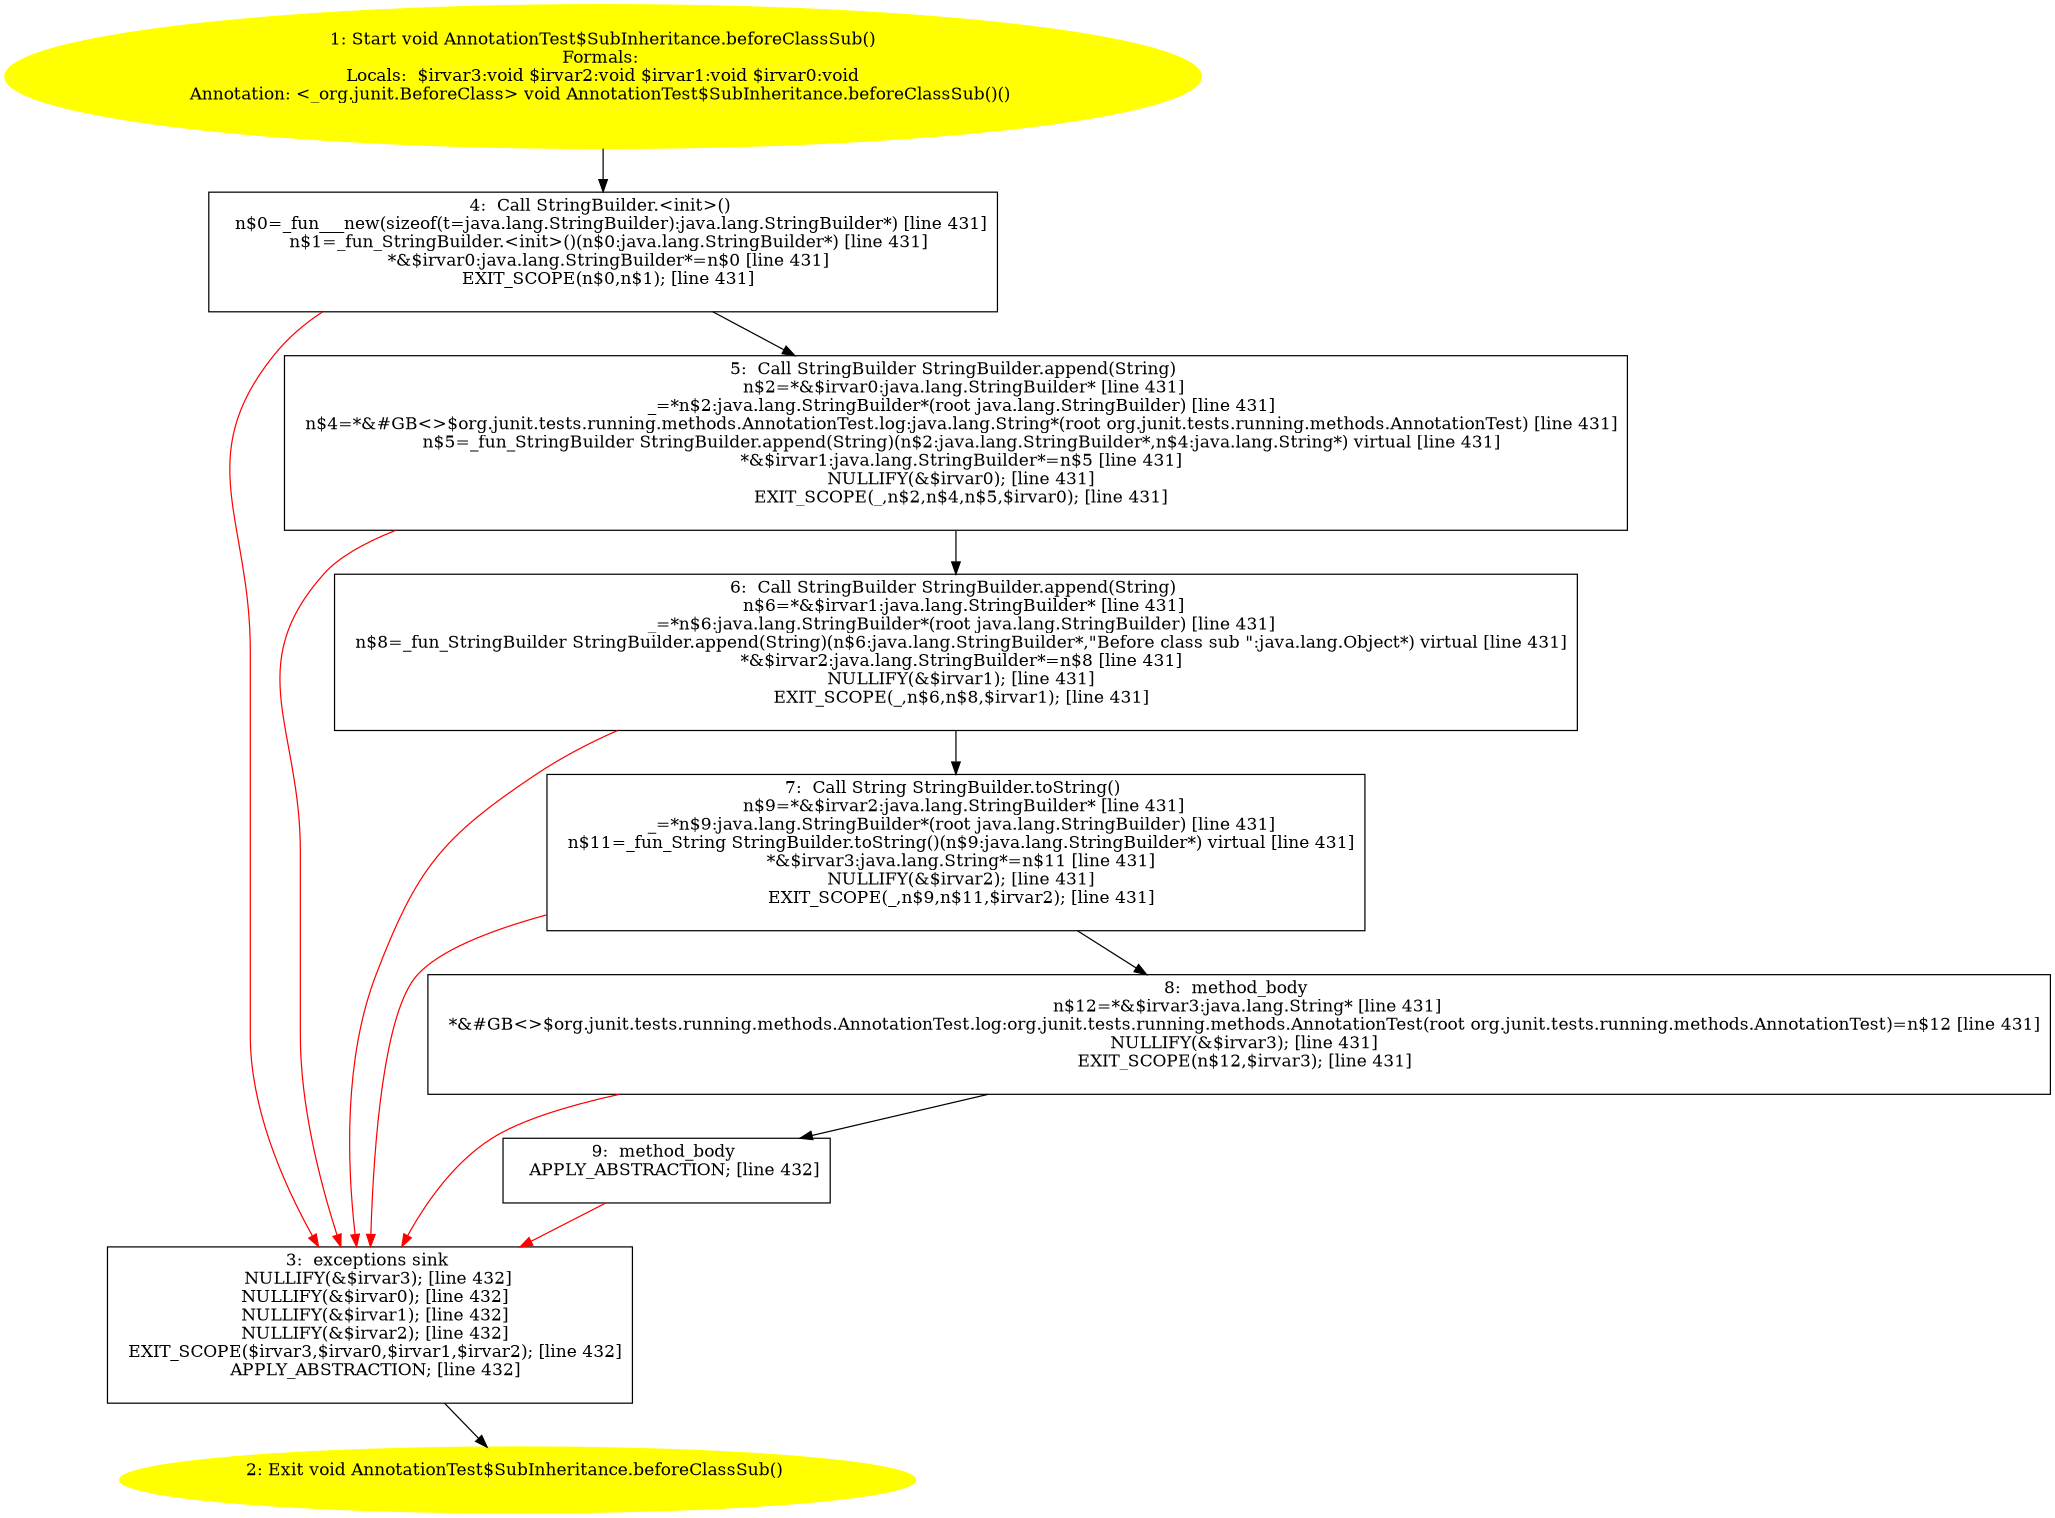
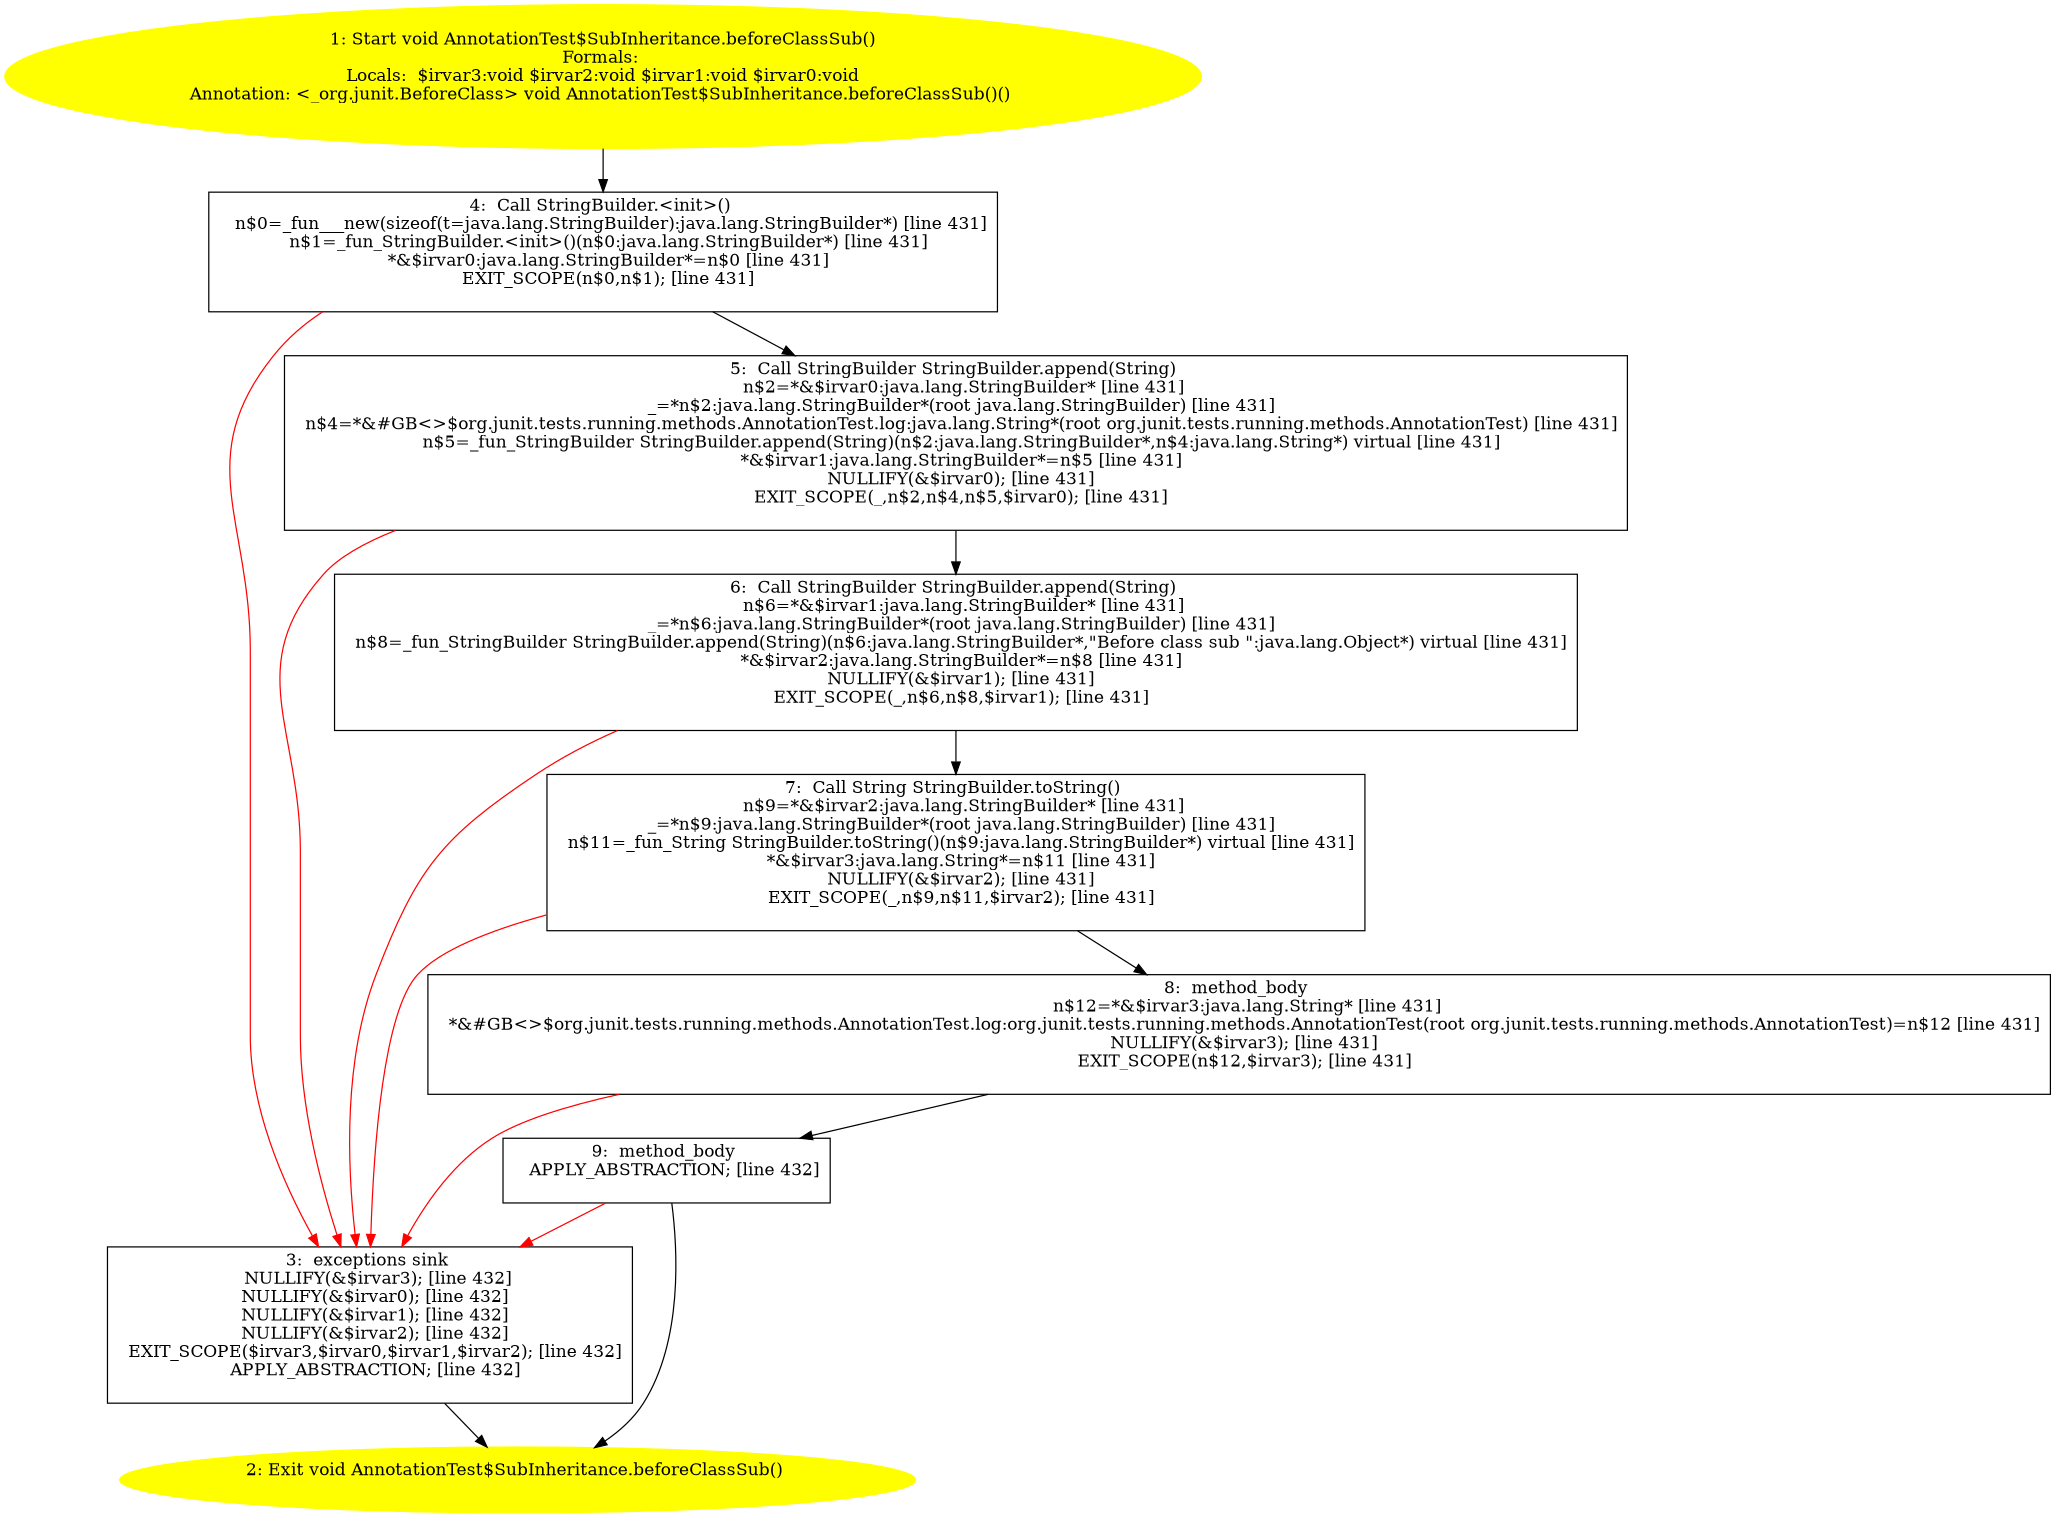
none -> (670, 1332)
